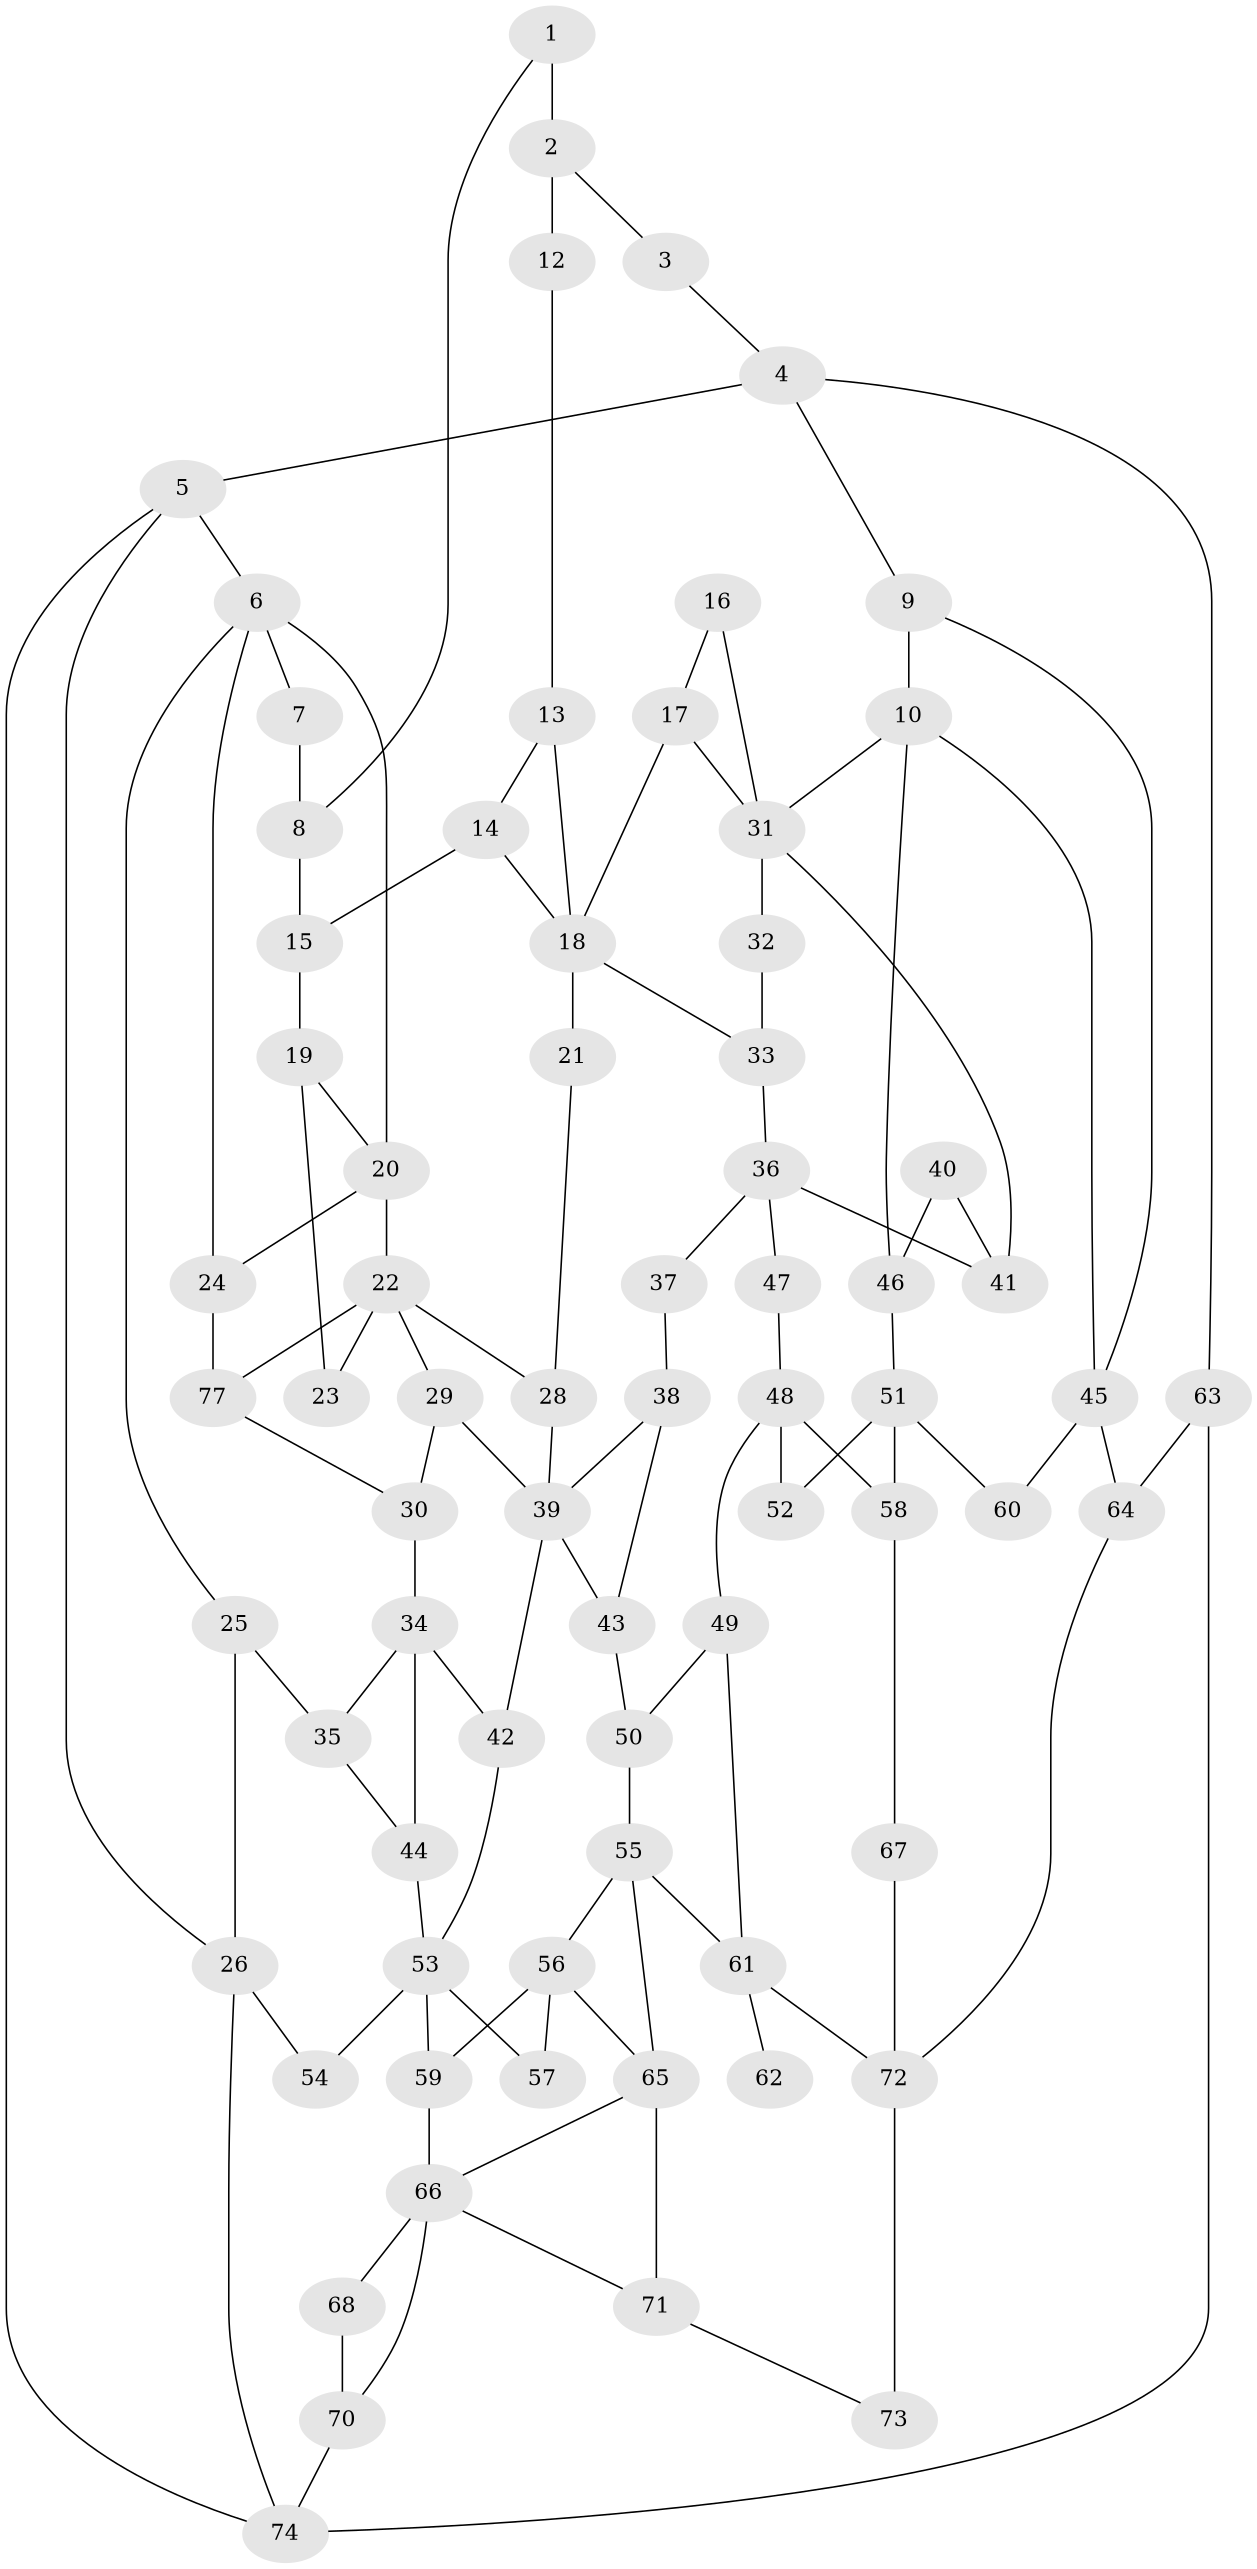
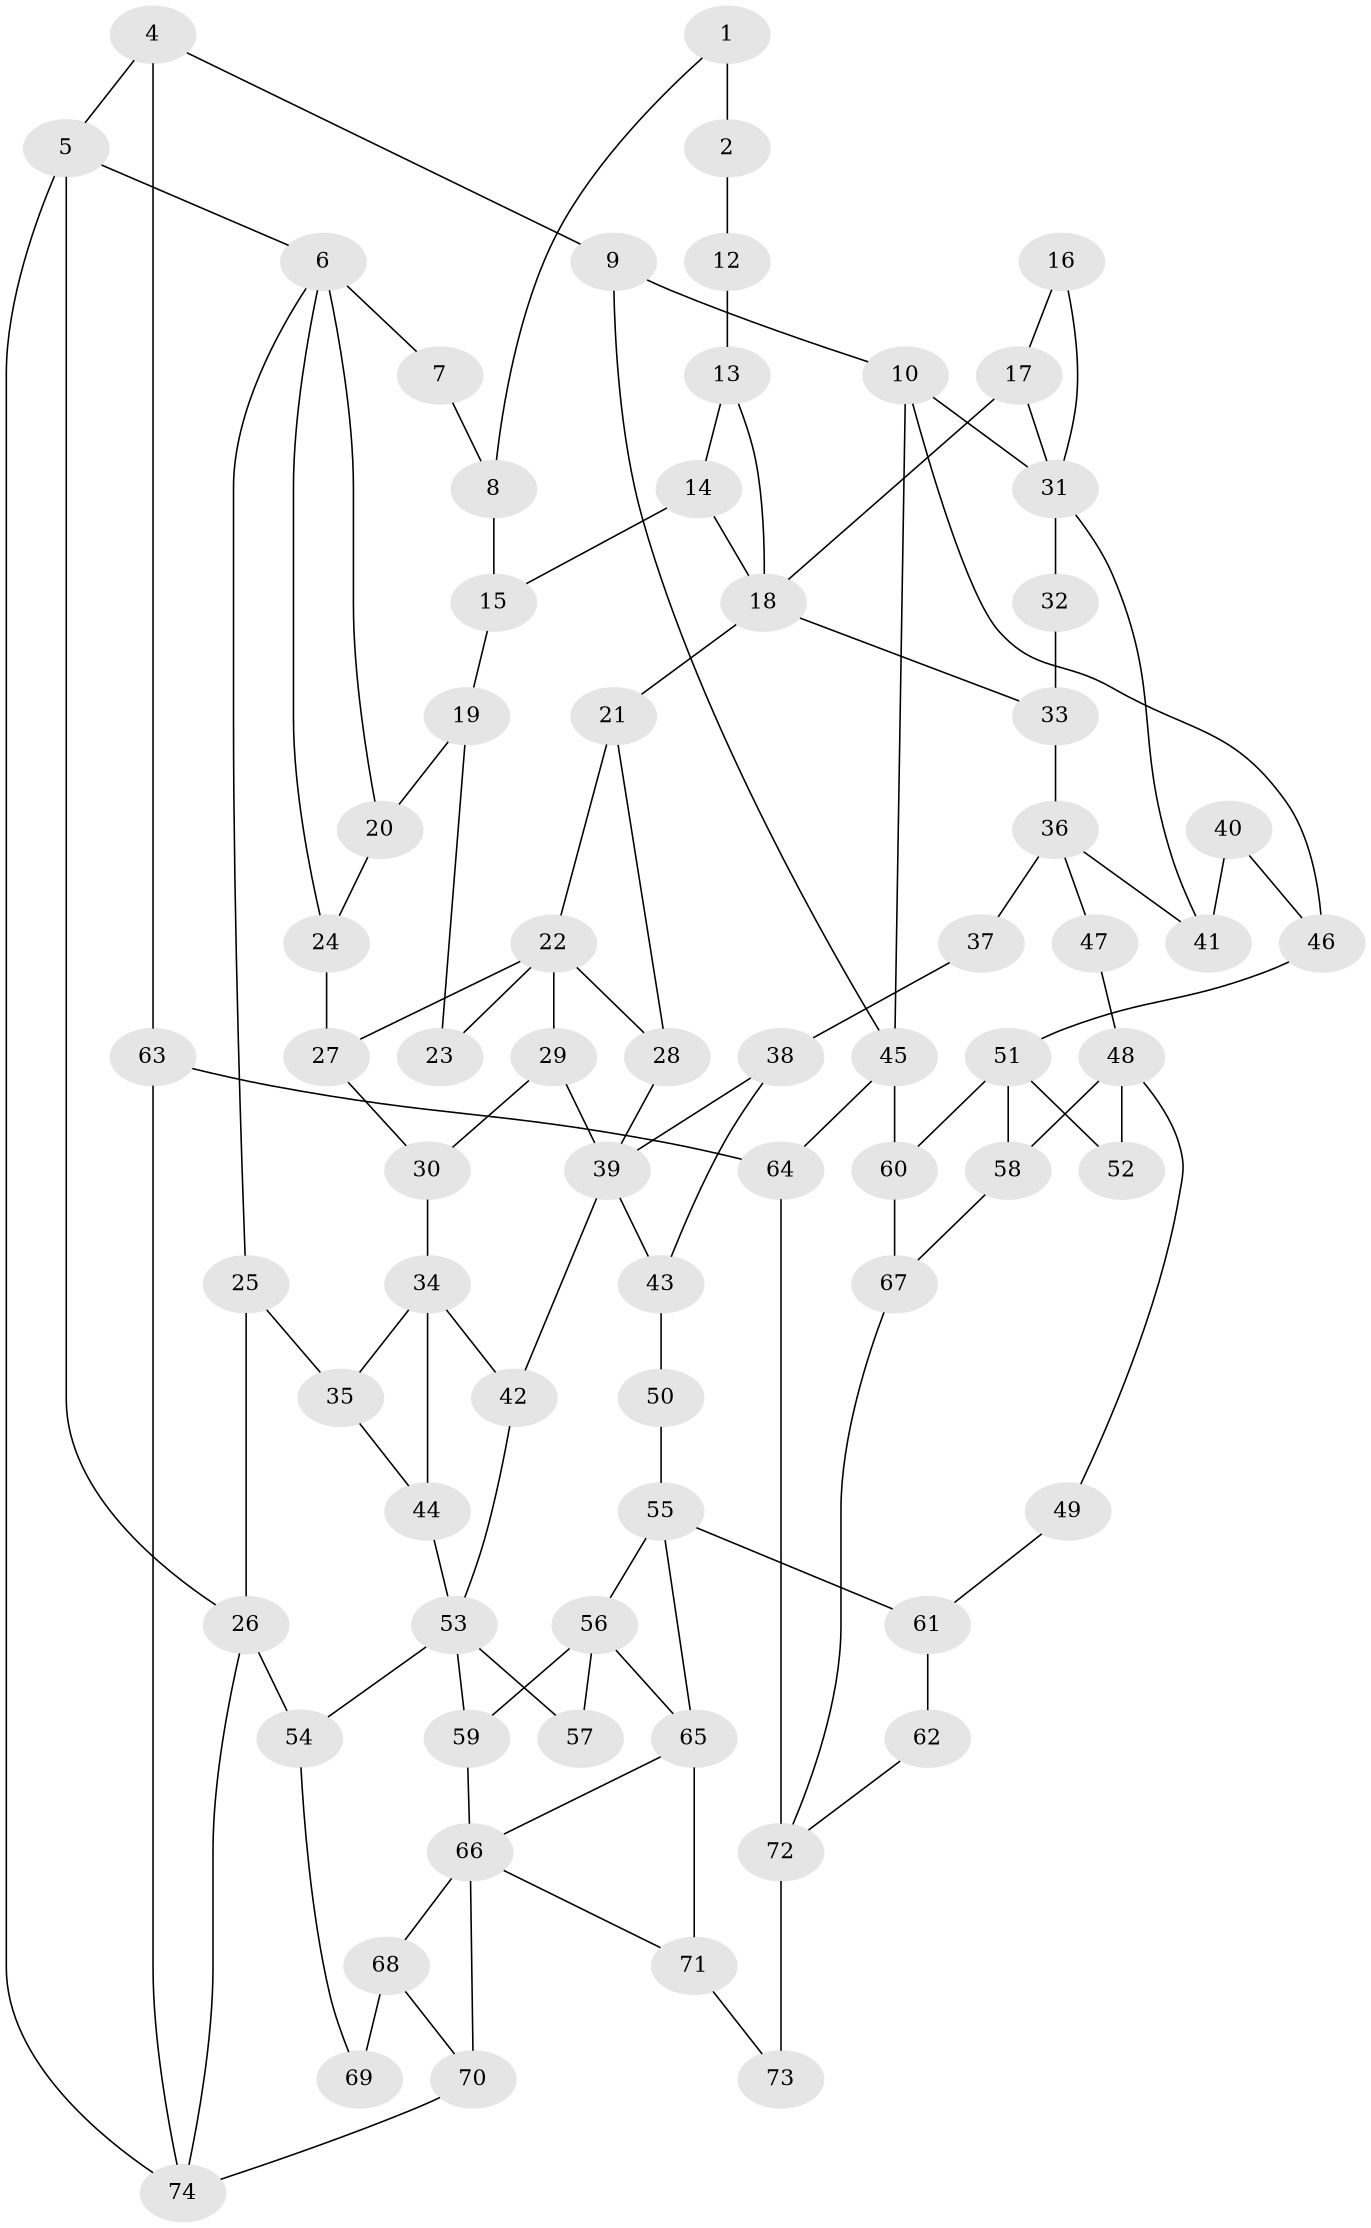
(666, 262) -> none
(387, 1228) -> (584, 830)
none -> (895, 1228)
(213, 1398) -> (327, 1057)
(678, 1682) -> none
(819, 2023) -> (854, 1796)
none -> (360, 2080)
